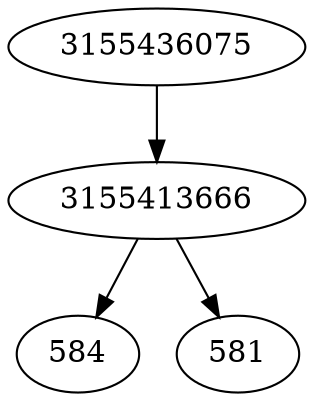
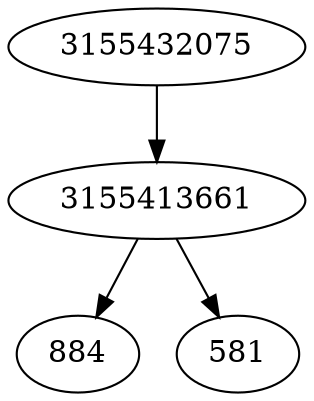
(157, 47) -> (157, 47)
(157, 201) -> (157, 201)
(78, 354) -> (78, 354)
